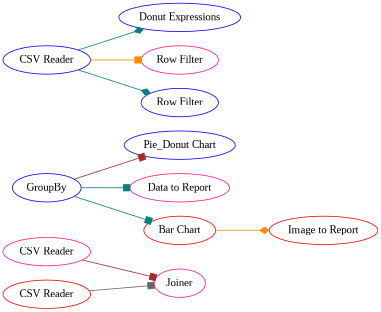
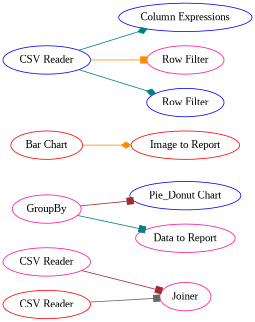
(180, 17) -> (185, 17)
(47, 188) -> (47, 209)
(109, 208) -> none
